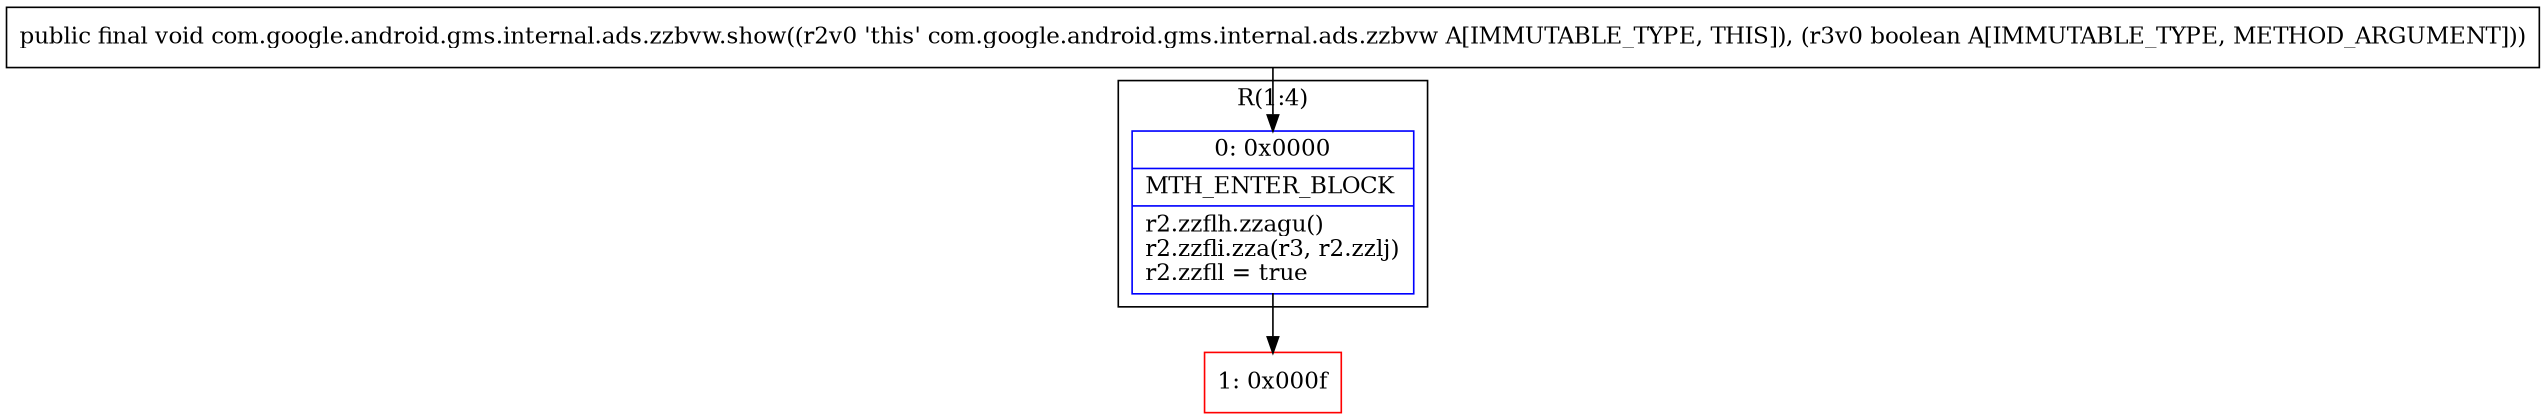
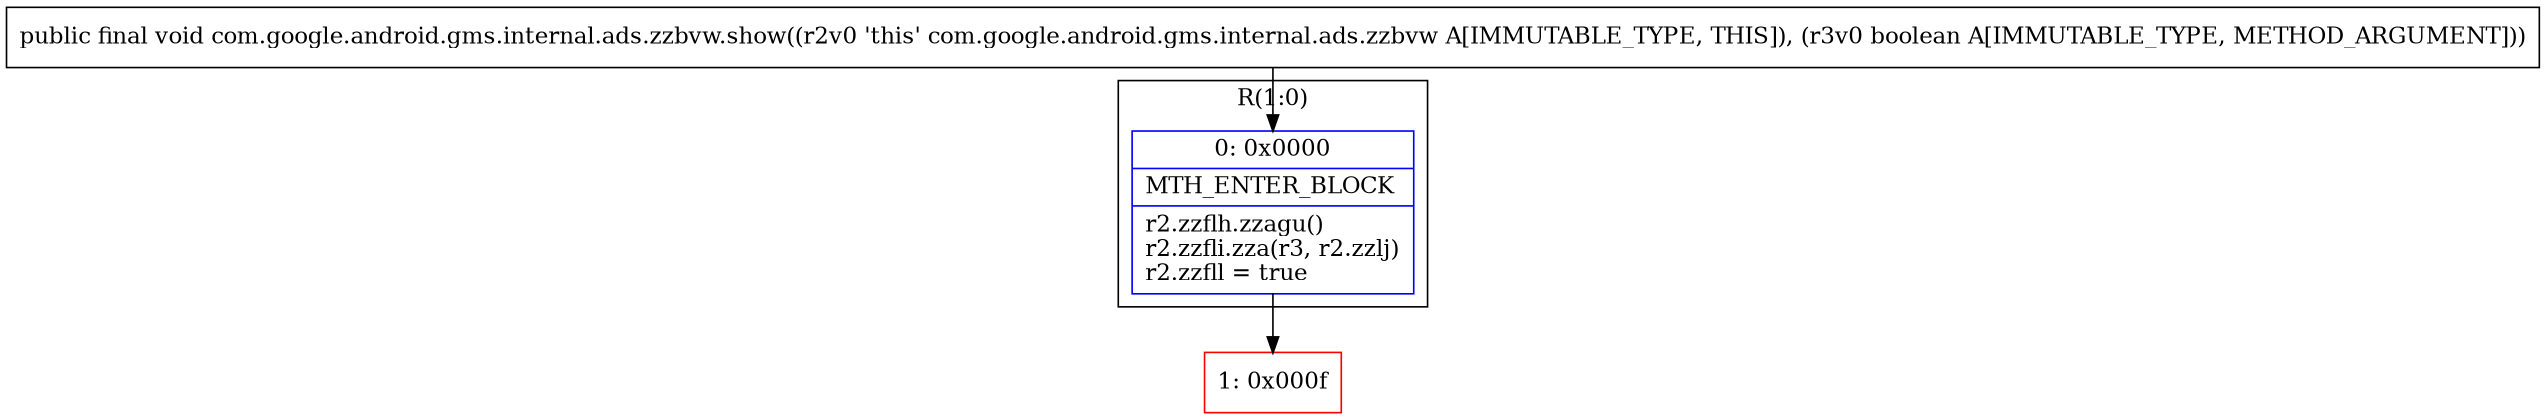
(1273, 99) -> (1273, 99)
